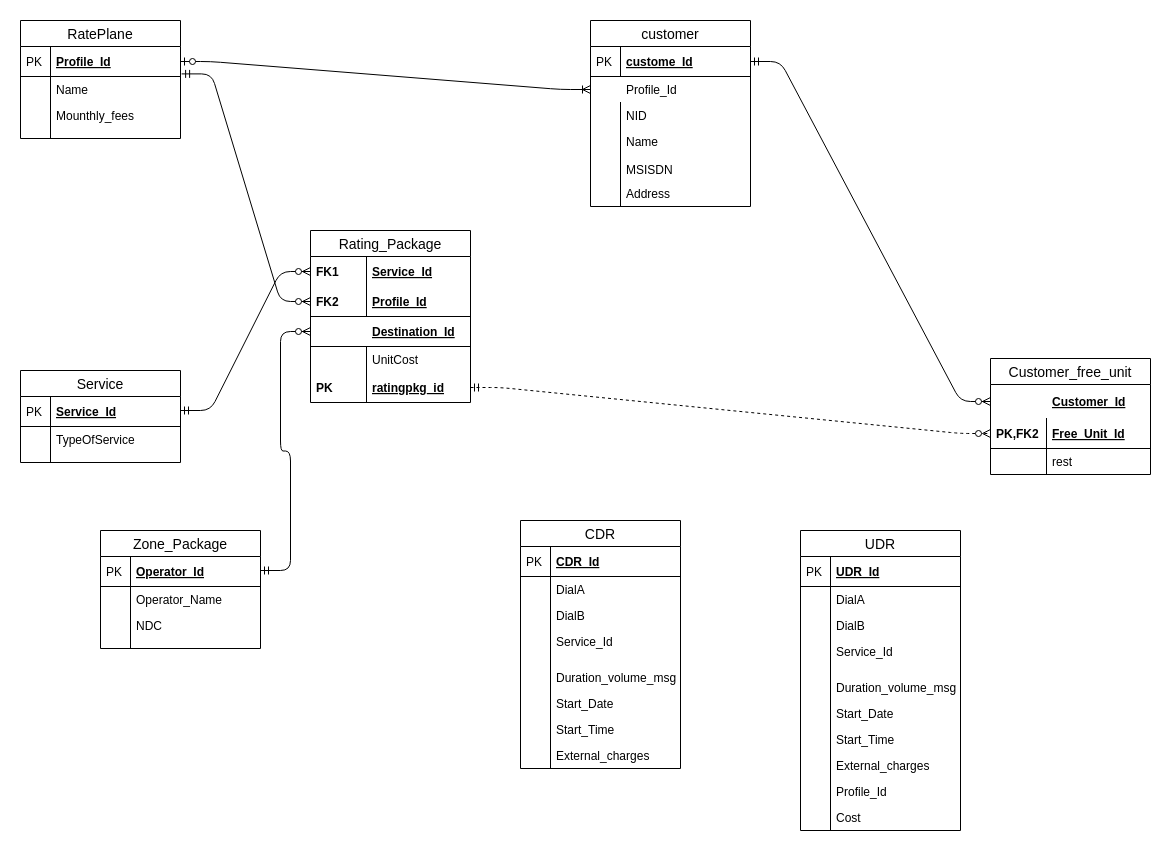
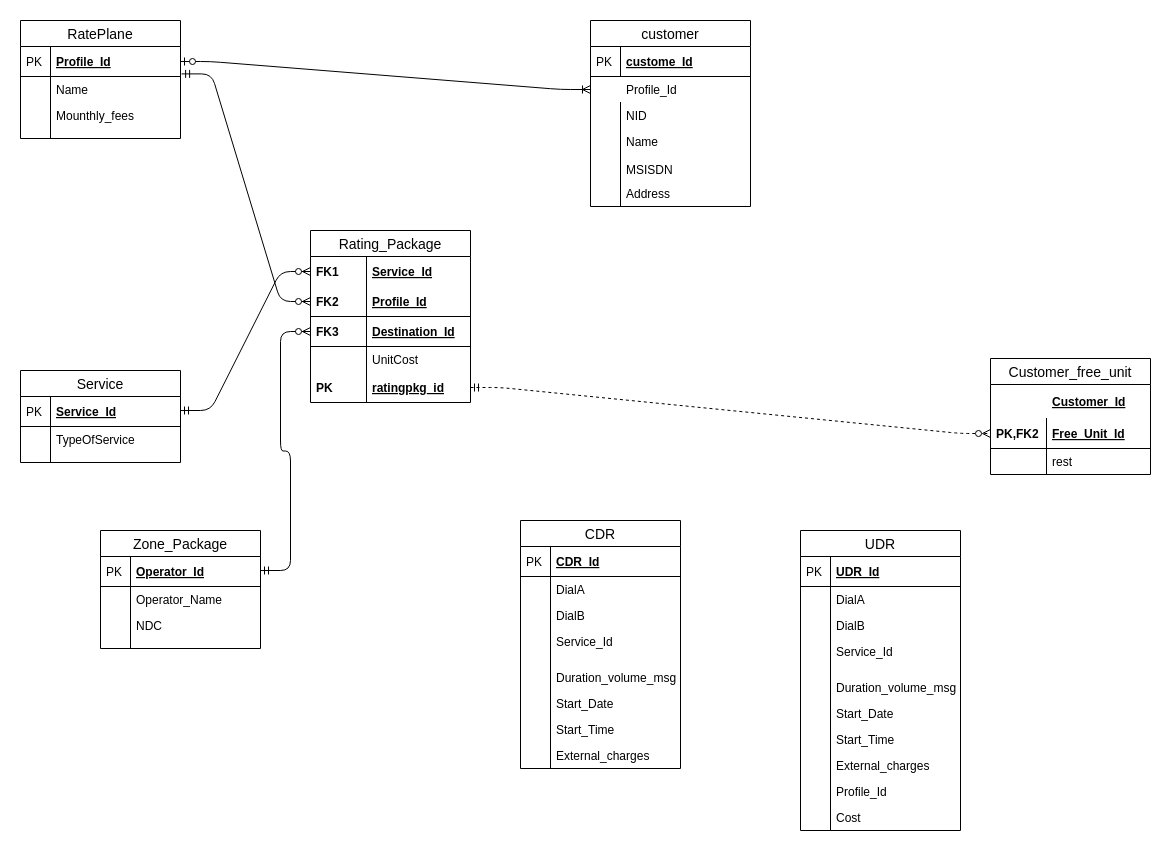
(870, 231) -> none
none -> (339, 332)
